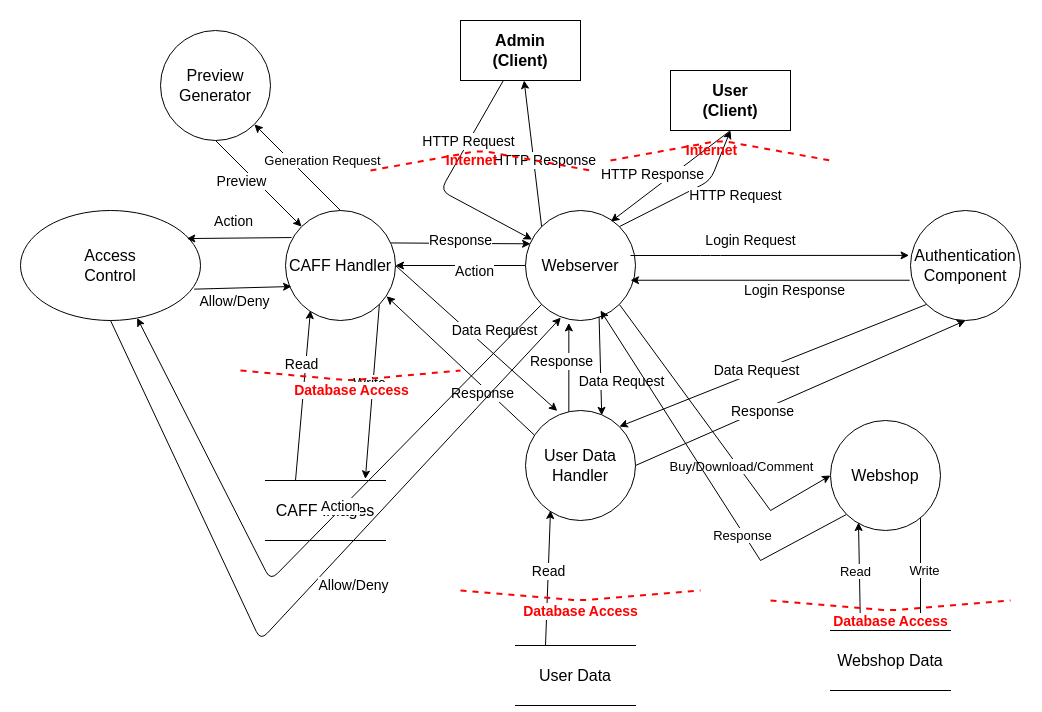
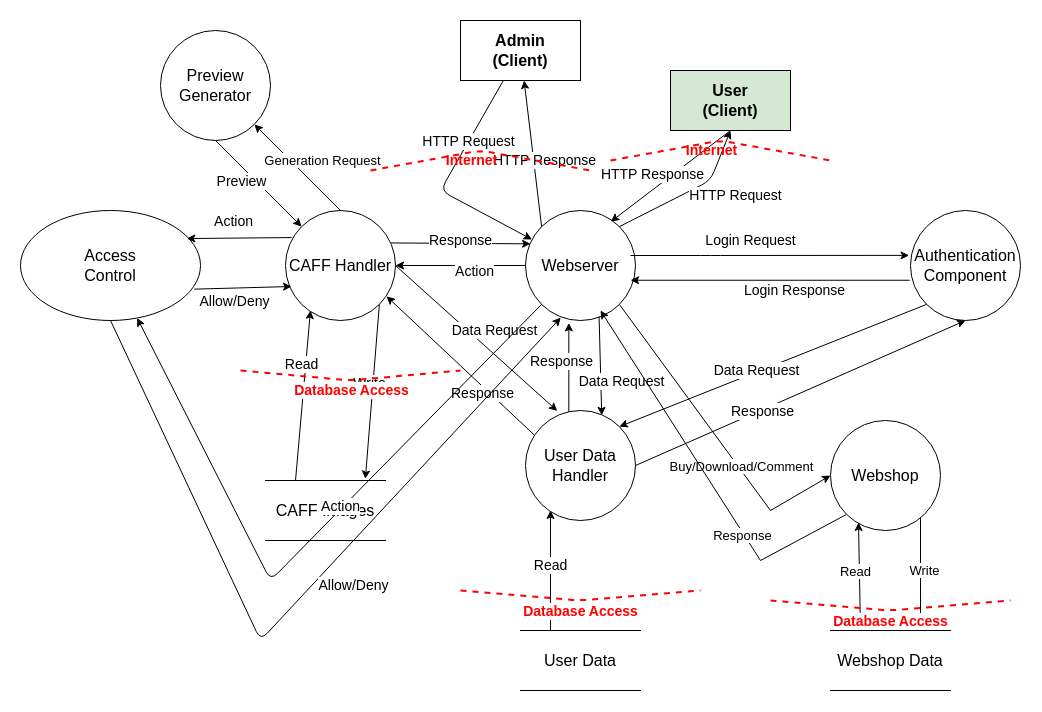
(731, 101) -> (731, 101)
(576, 676) -> (581, 661)
